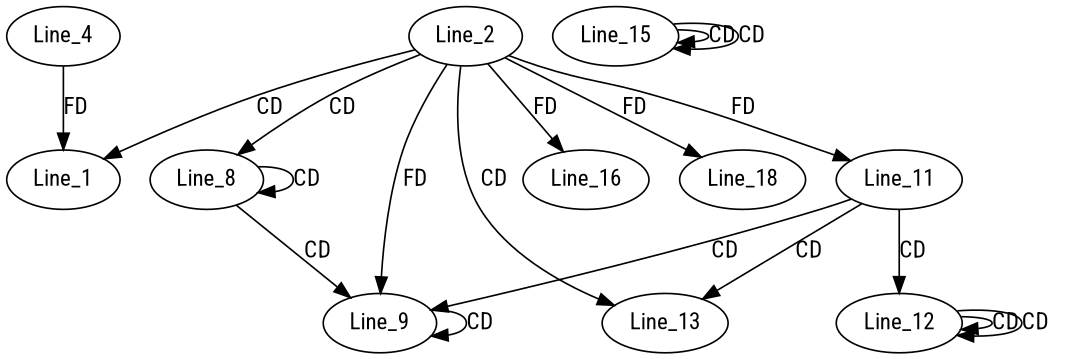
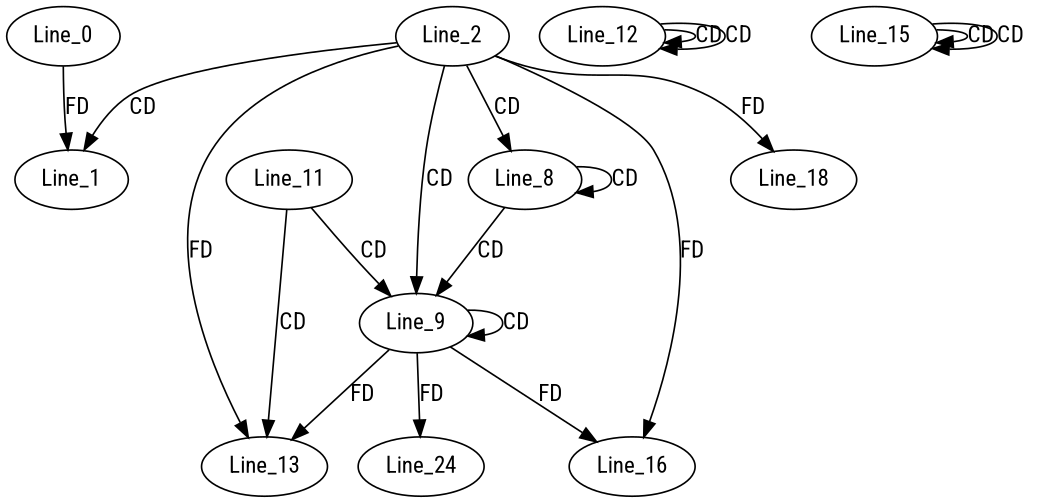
(63, 36) -> (63, 36)
(673, 101) -> none
(416, 180) -> (440, 180)
(495, 180) -> (202, 251)
(899, 243) -> none
none -> (347, 389)
none -> (516, 390)
none -> (421, 467)
